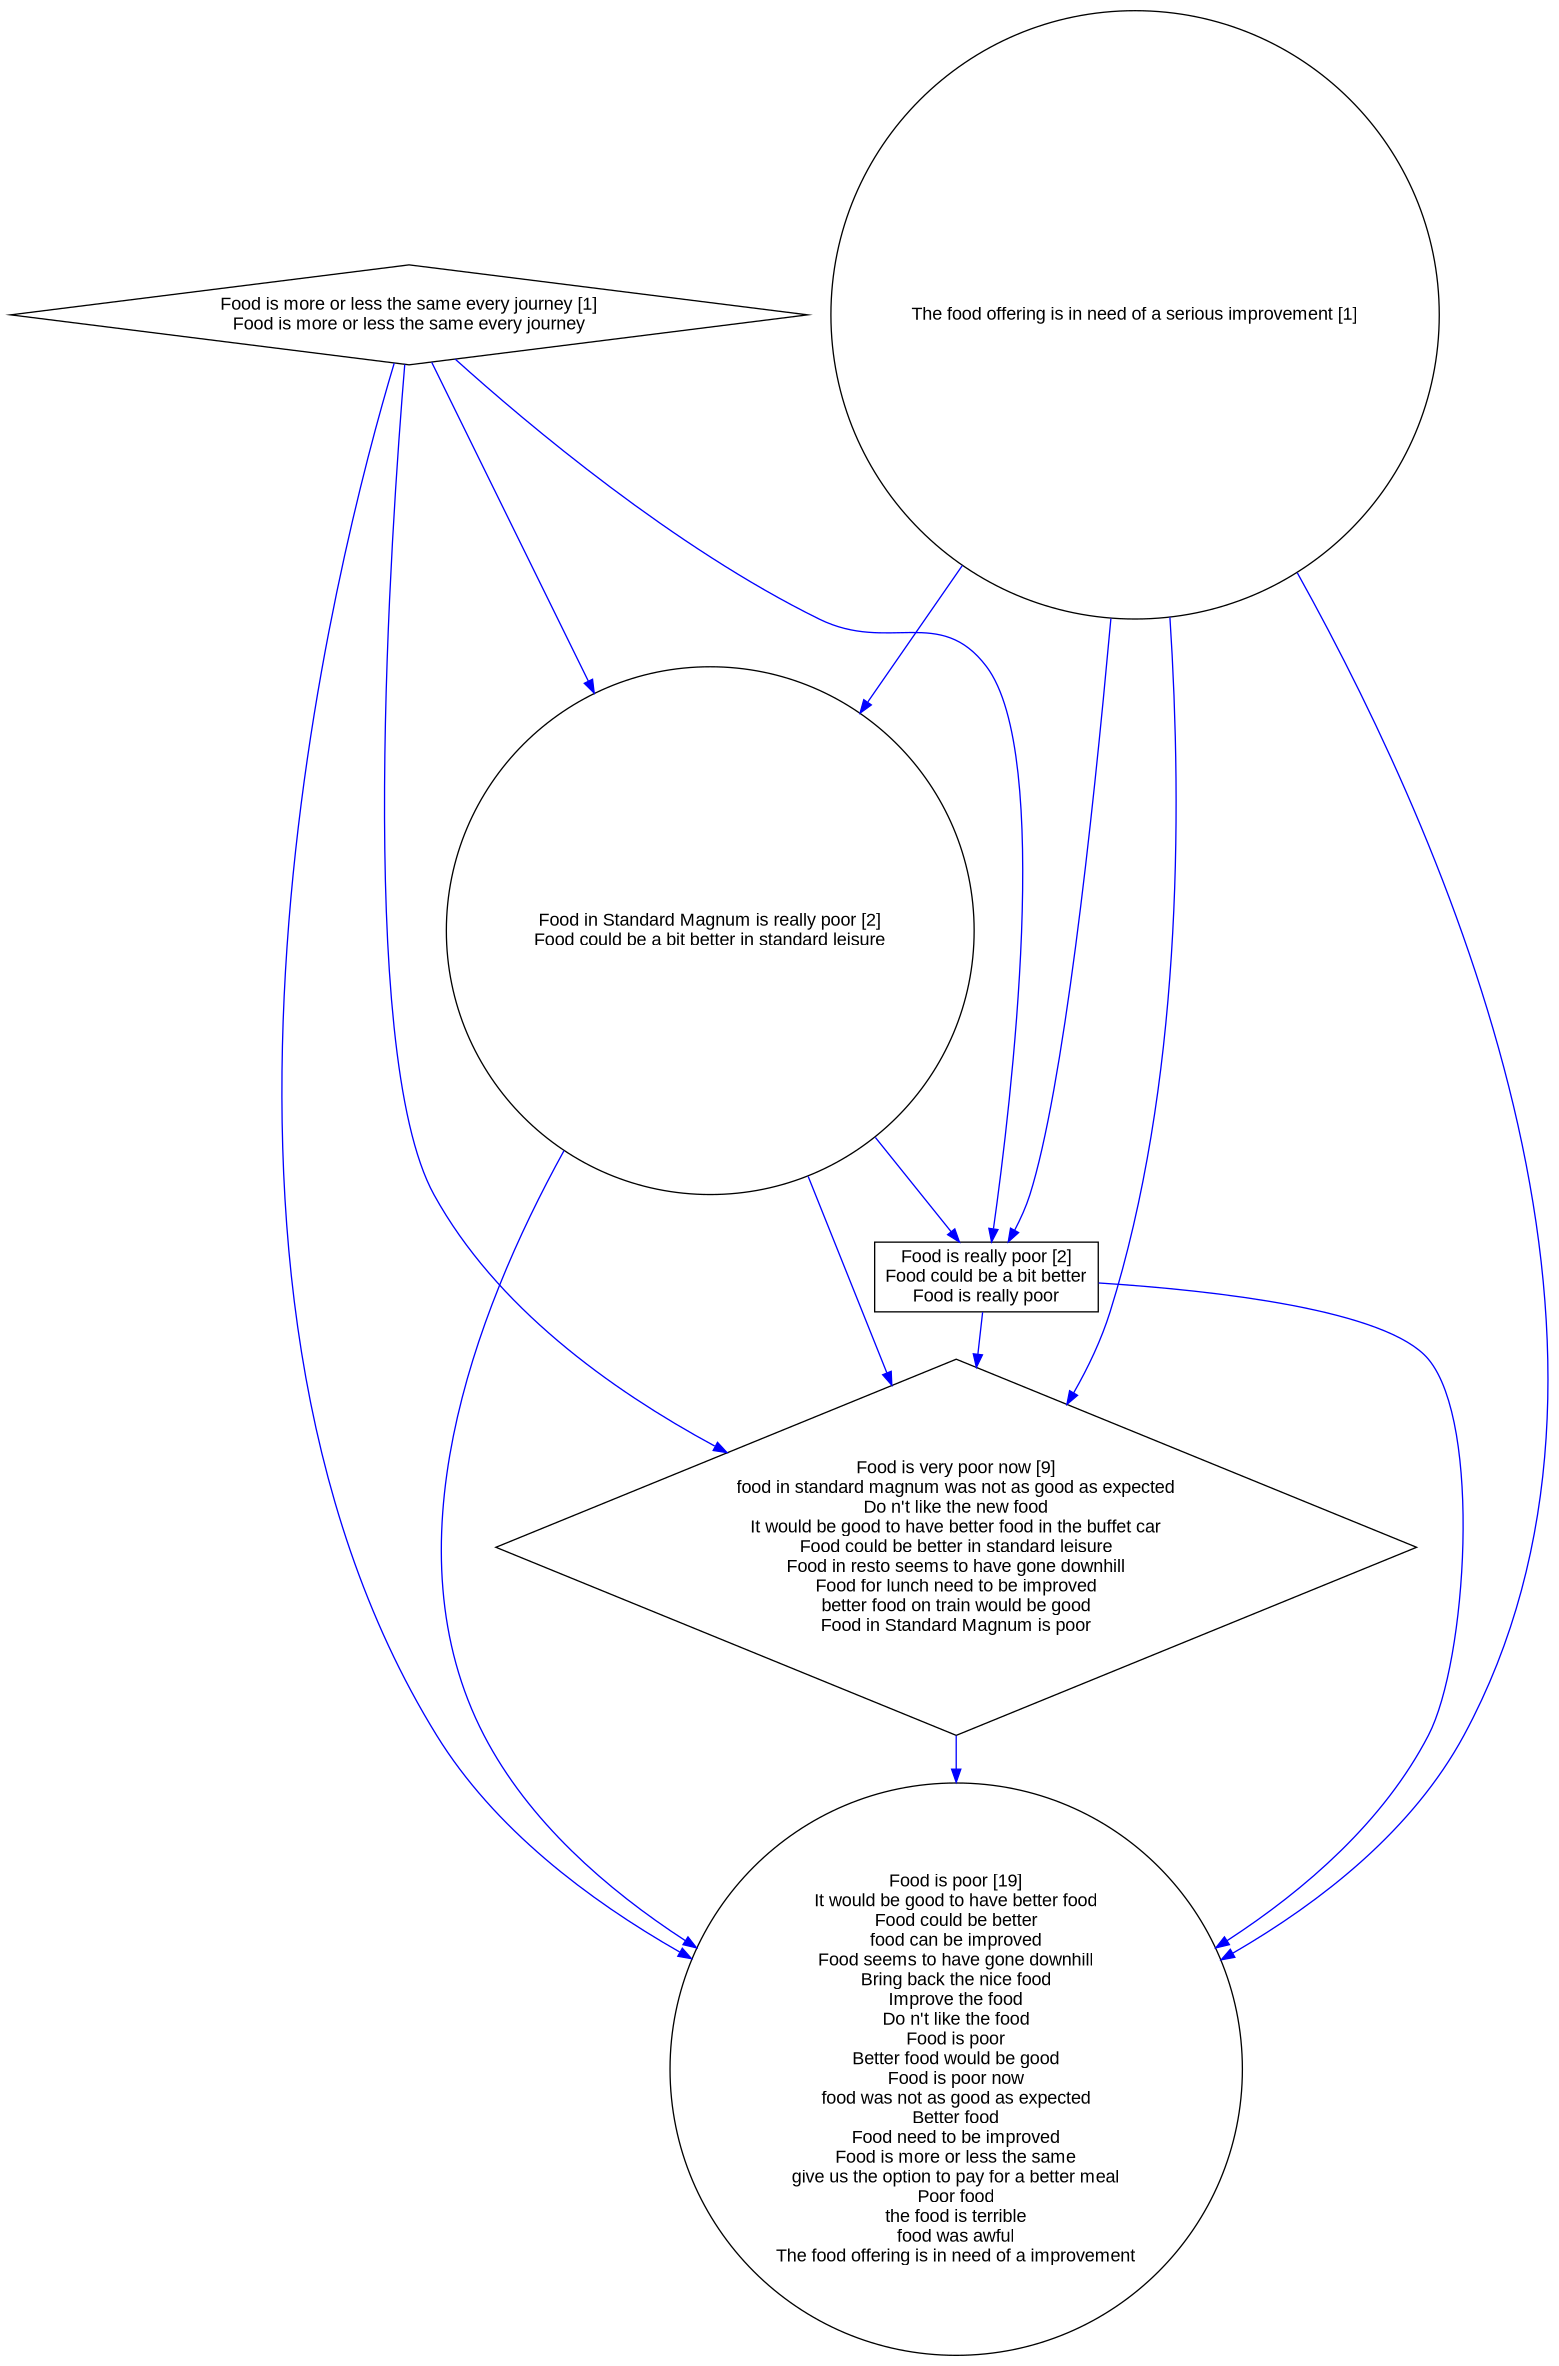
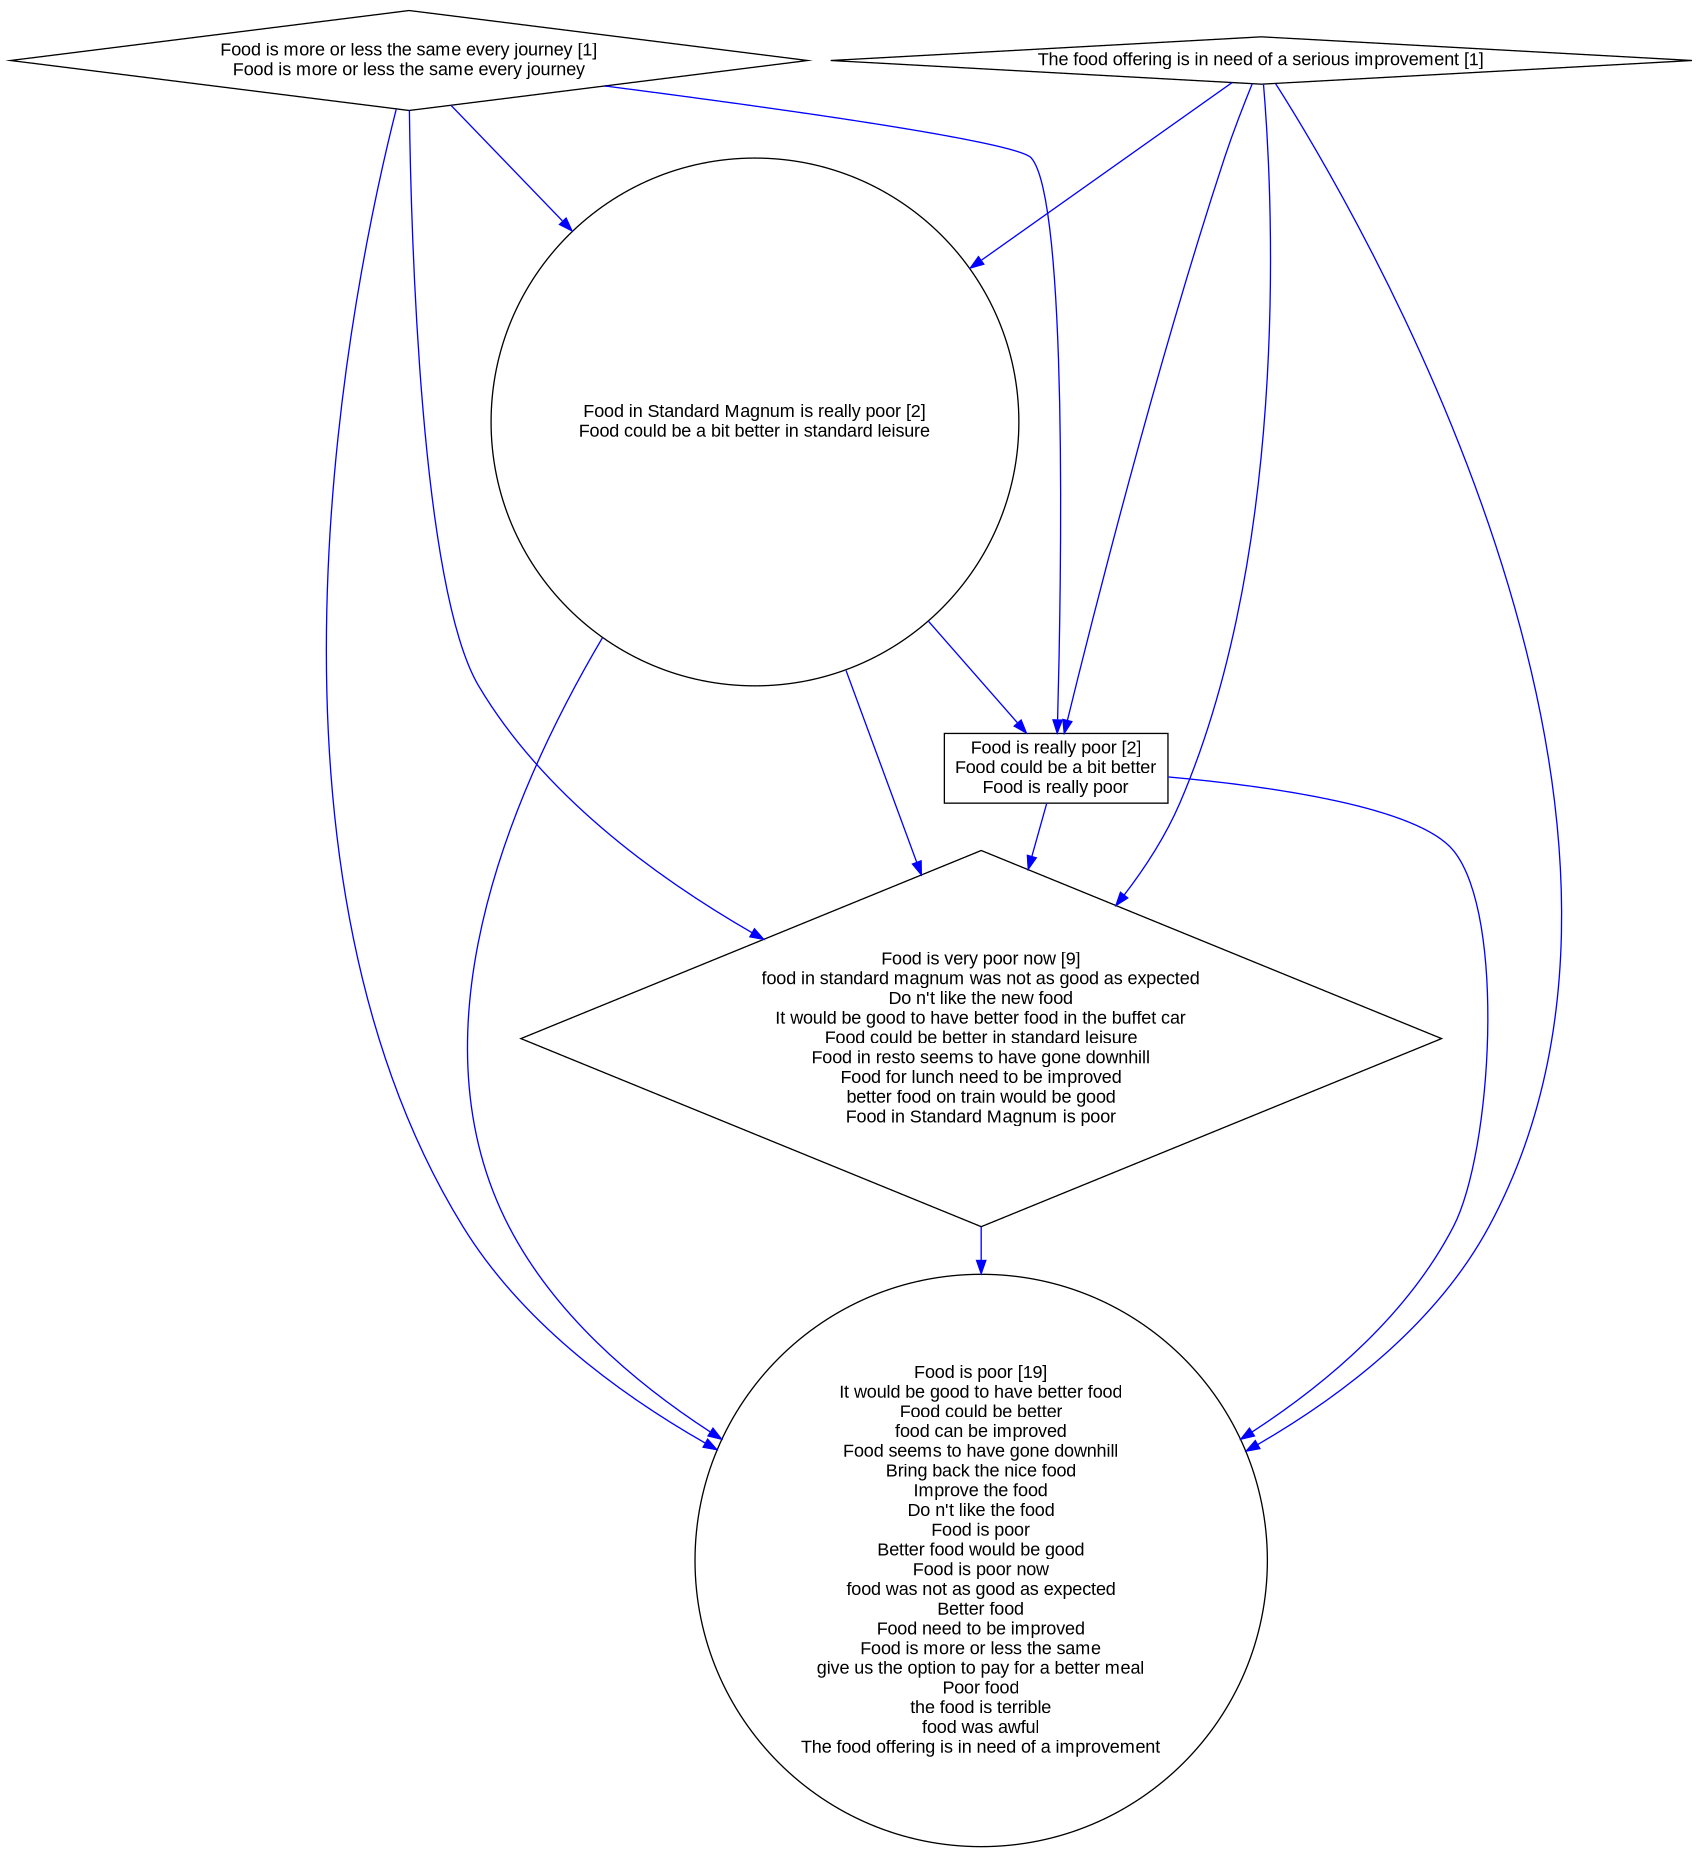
(1135, 315) -> (1261, 61)
